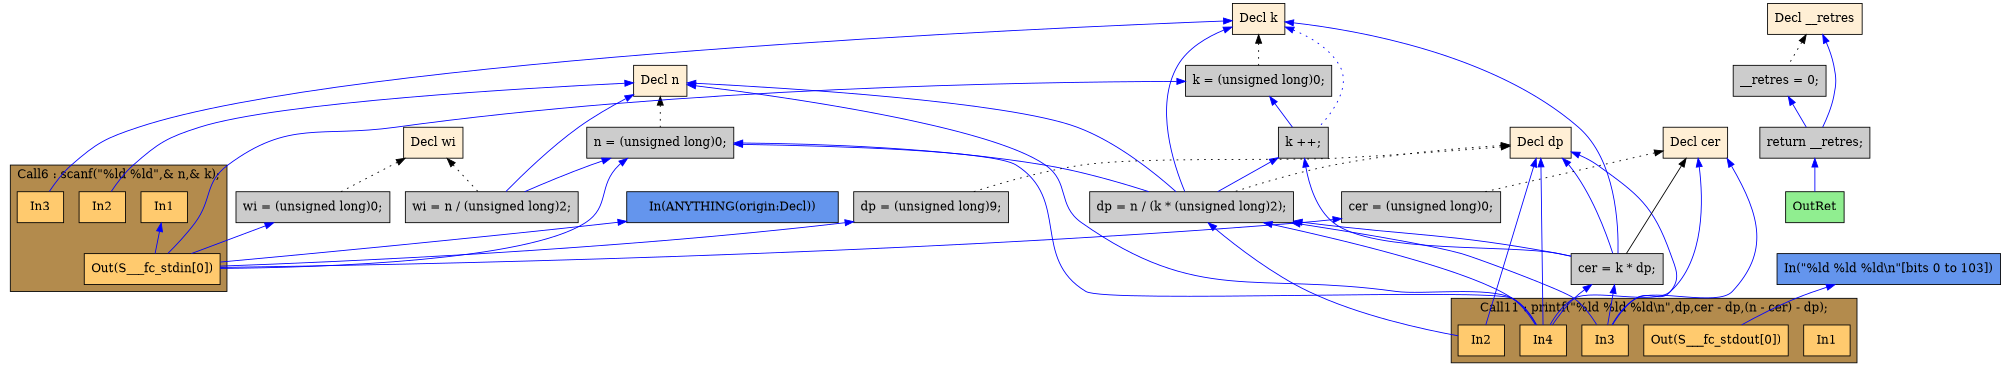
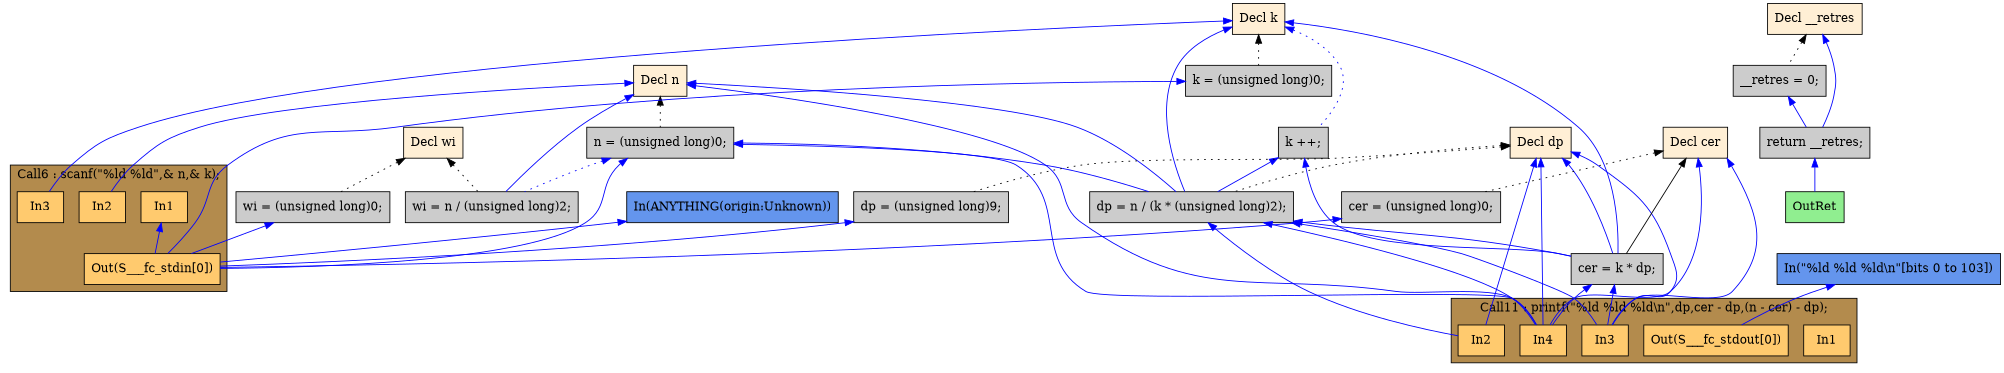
(1284, 115) -> none
(563, 176) -> (563, 176)
(732, 207) -> (732, 207)
